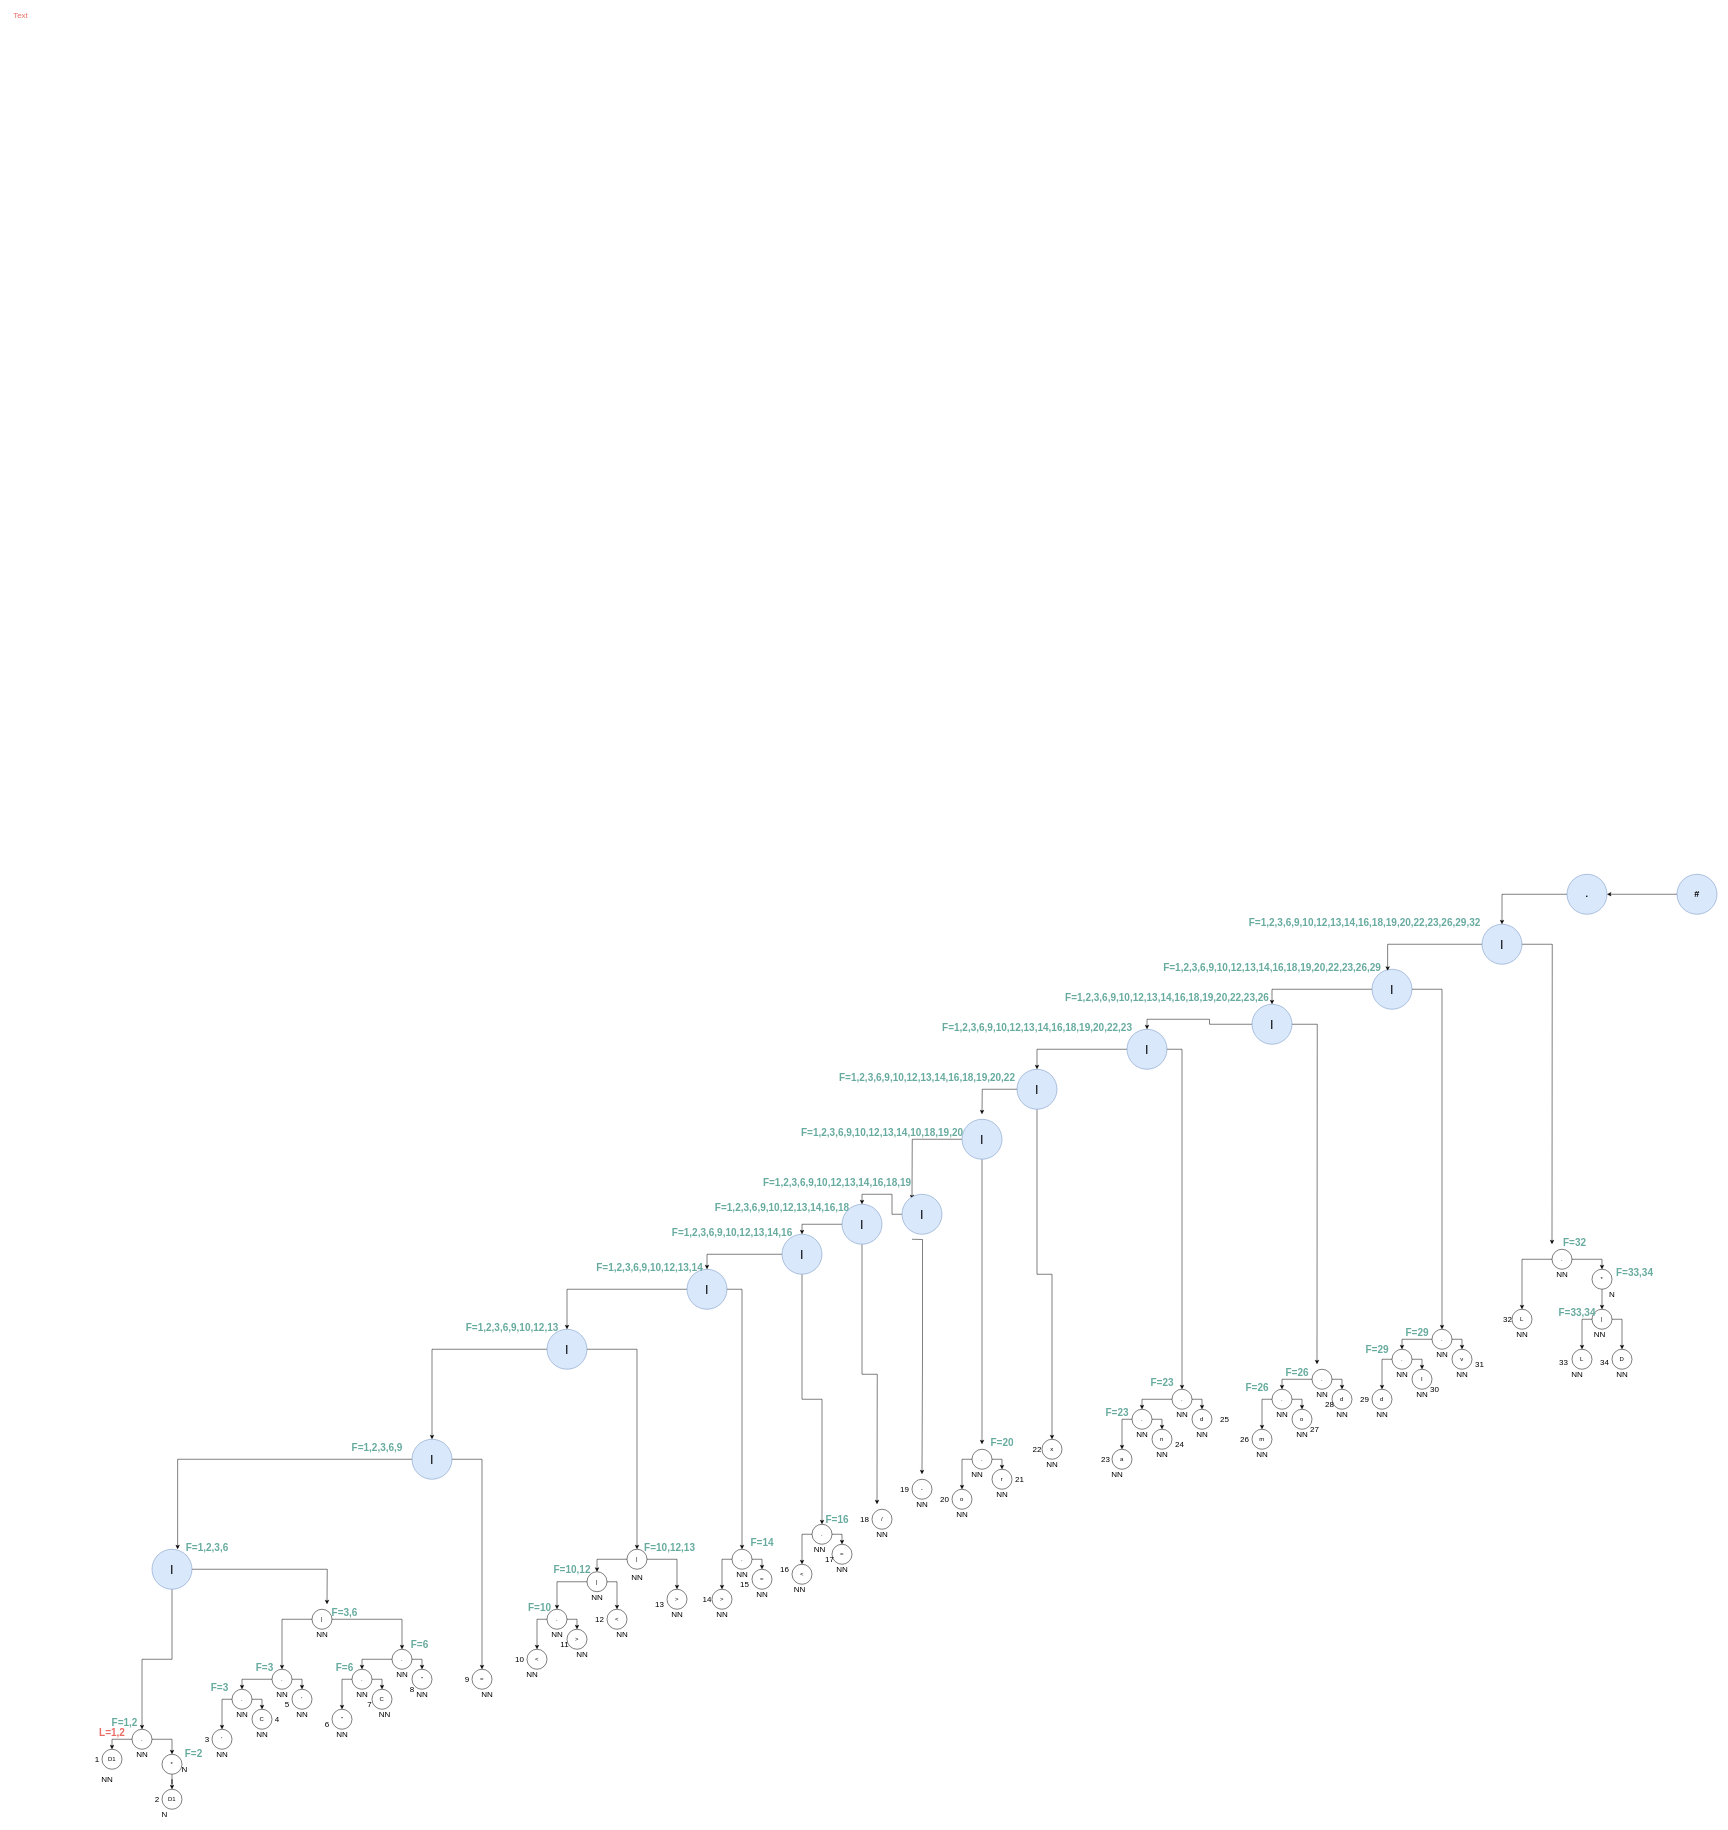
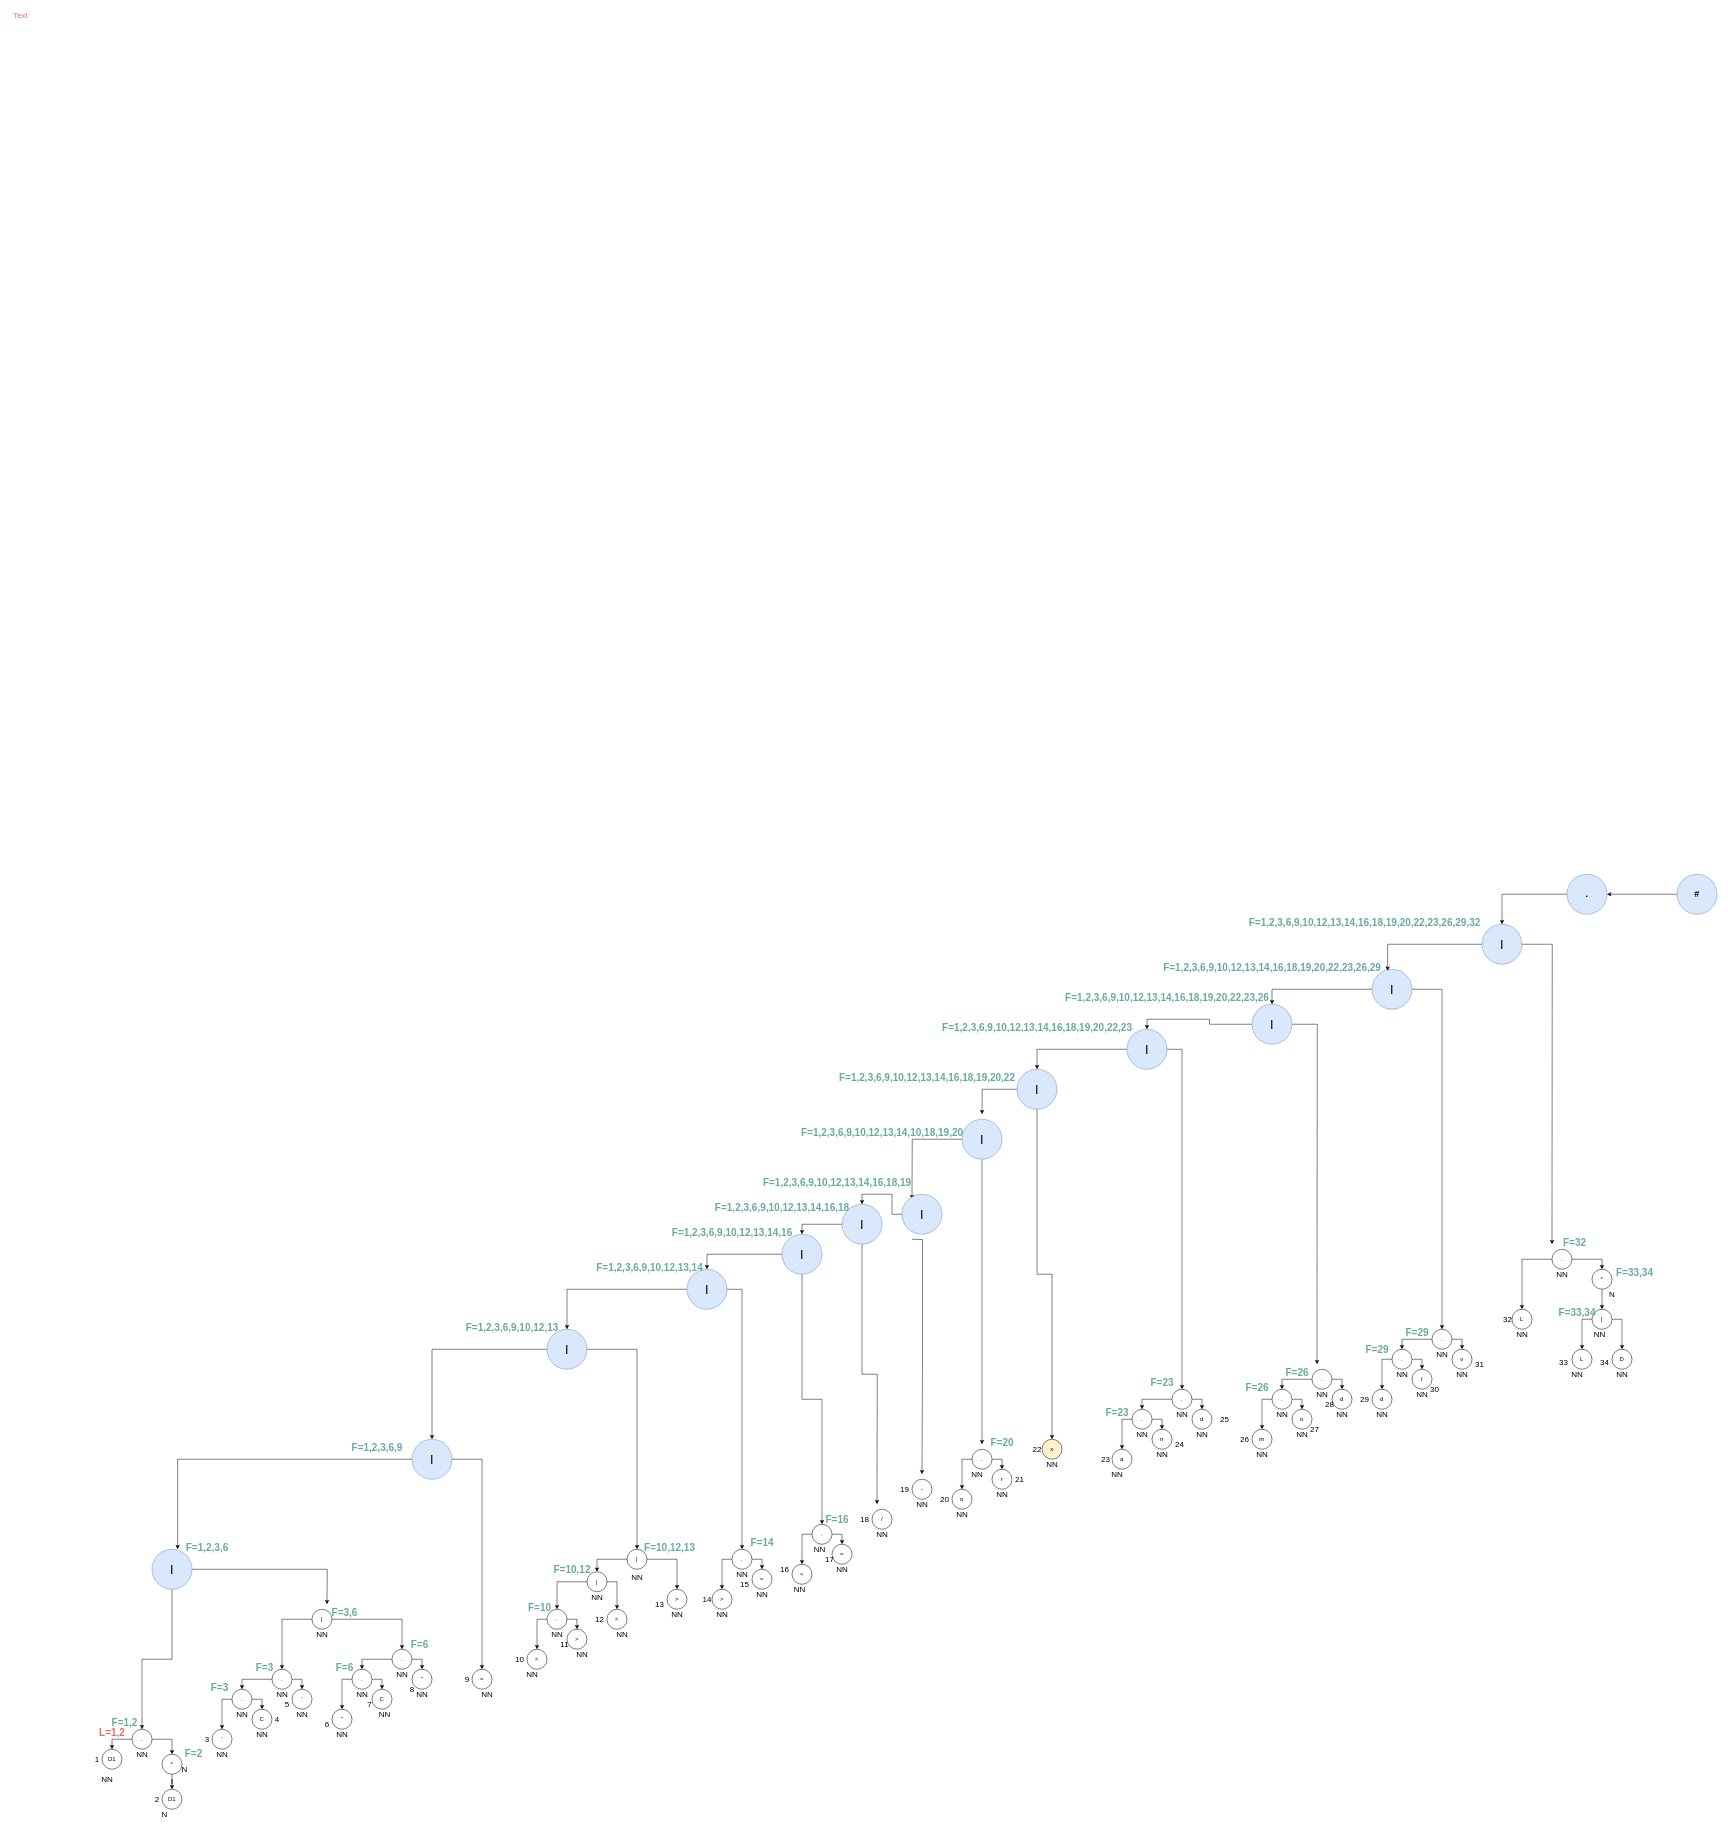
(1052, 1449) -> (1052, 1449)
